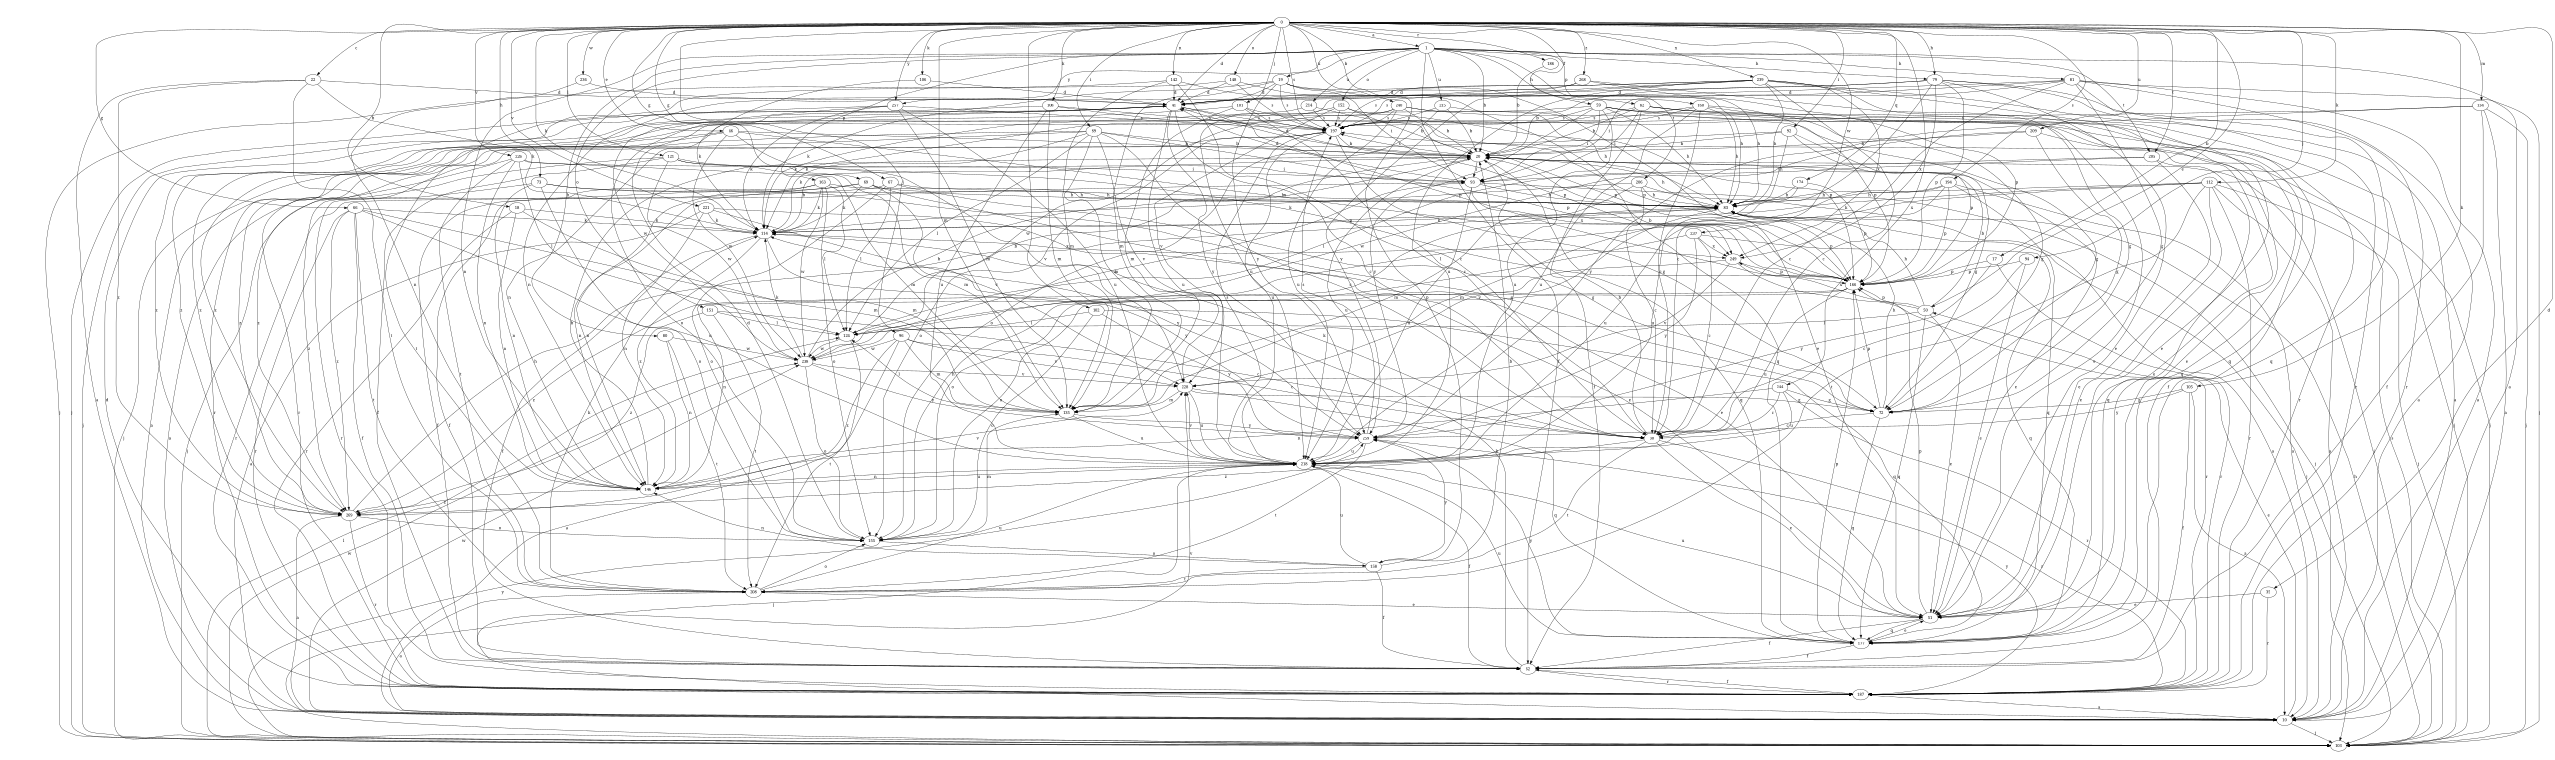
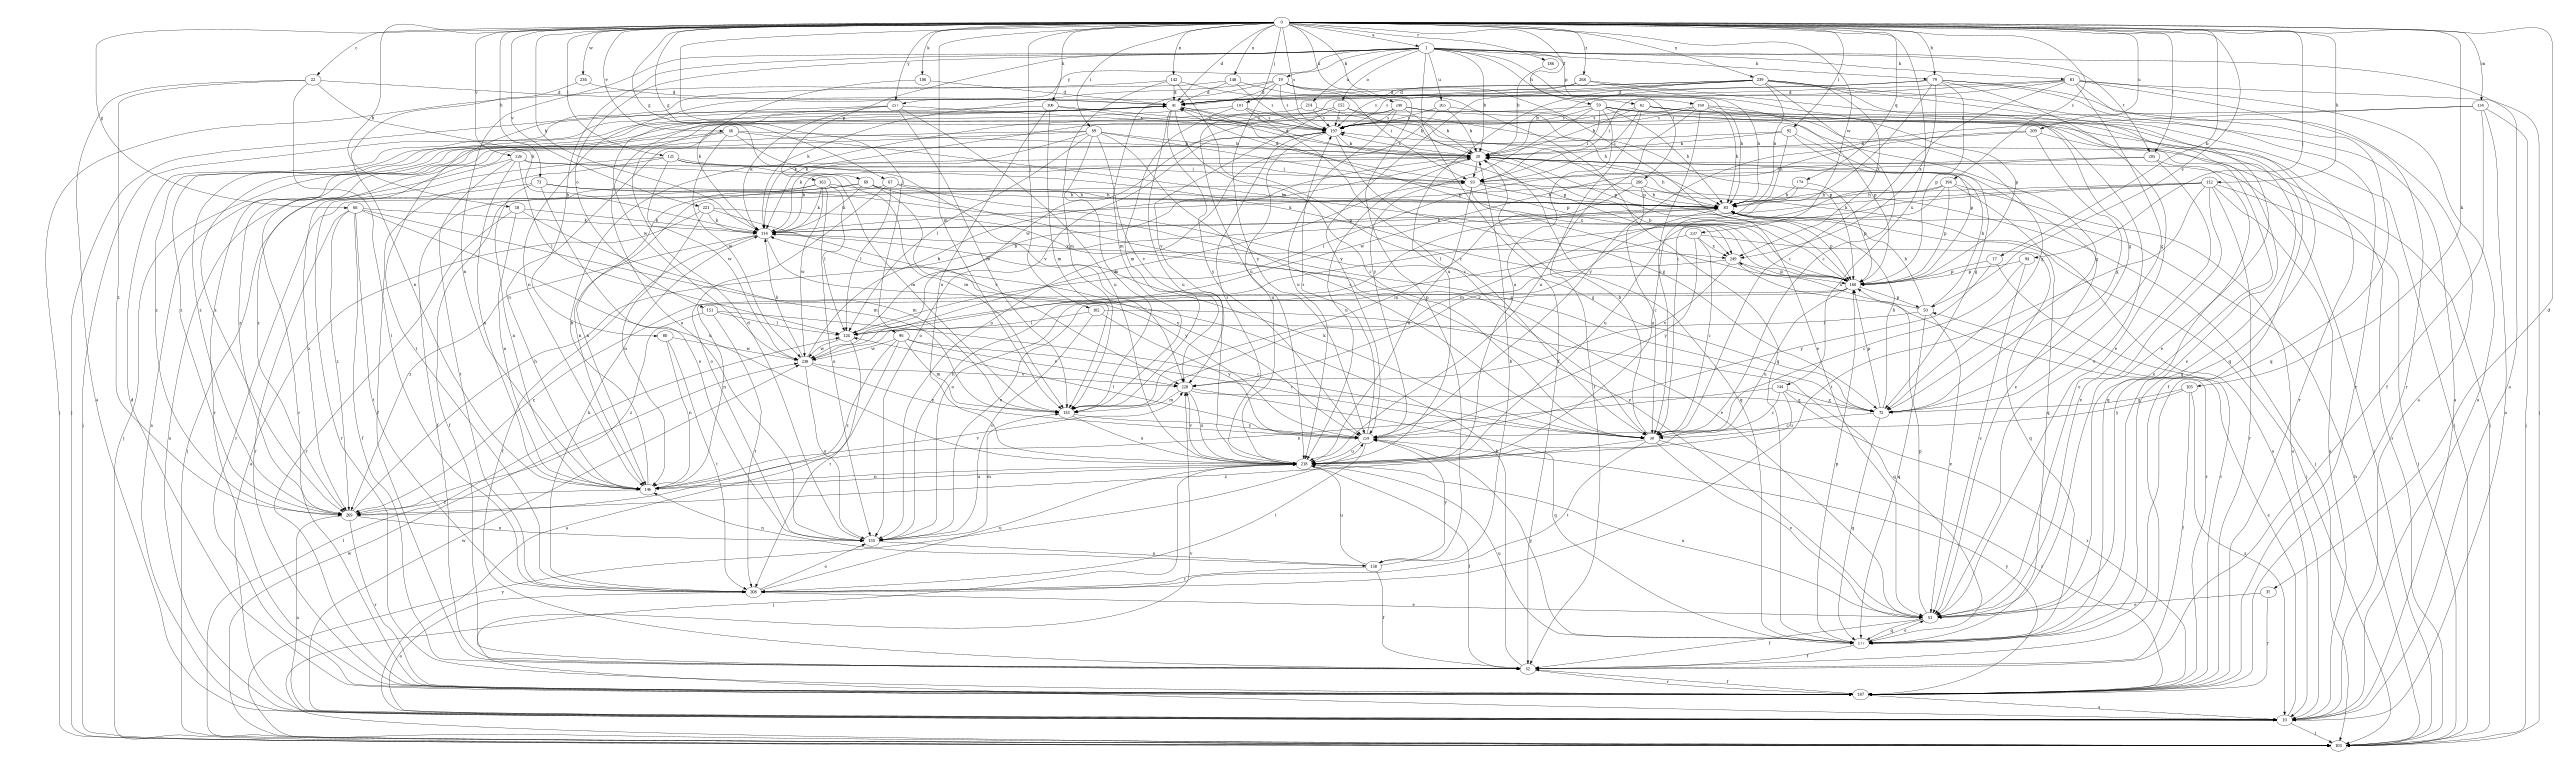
(1443, 105) -> (1443, 105)
(1881, 299) -> (1888, 296)
(639, 345) -> (501, 301)
(948, 401) -> (1095, 388)
(279, 666) -> (245, 611)
